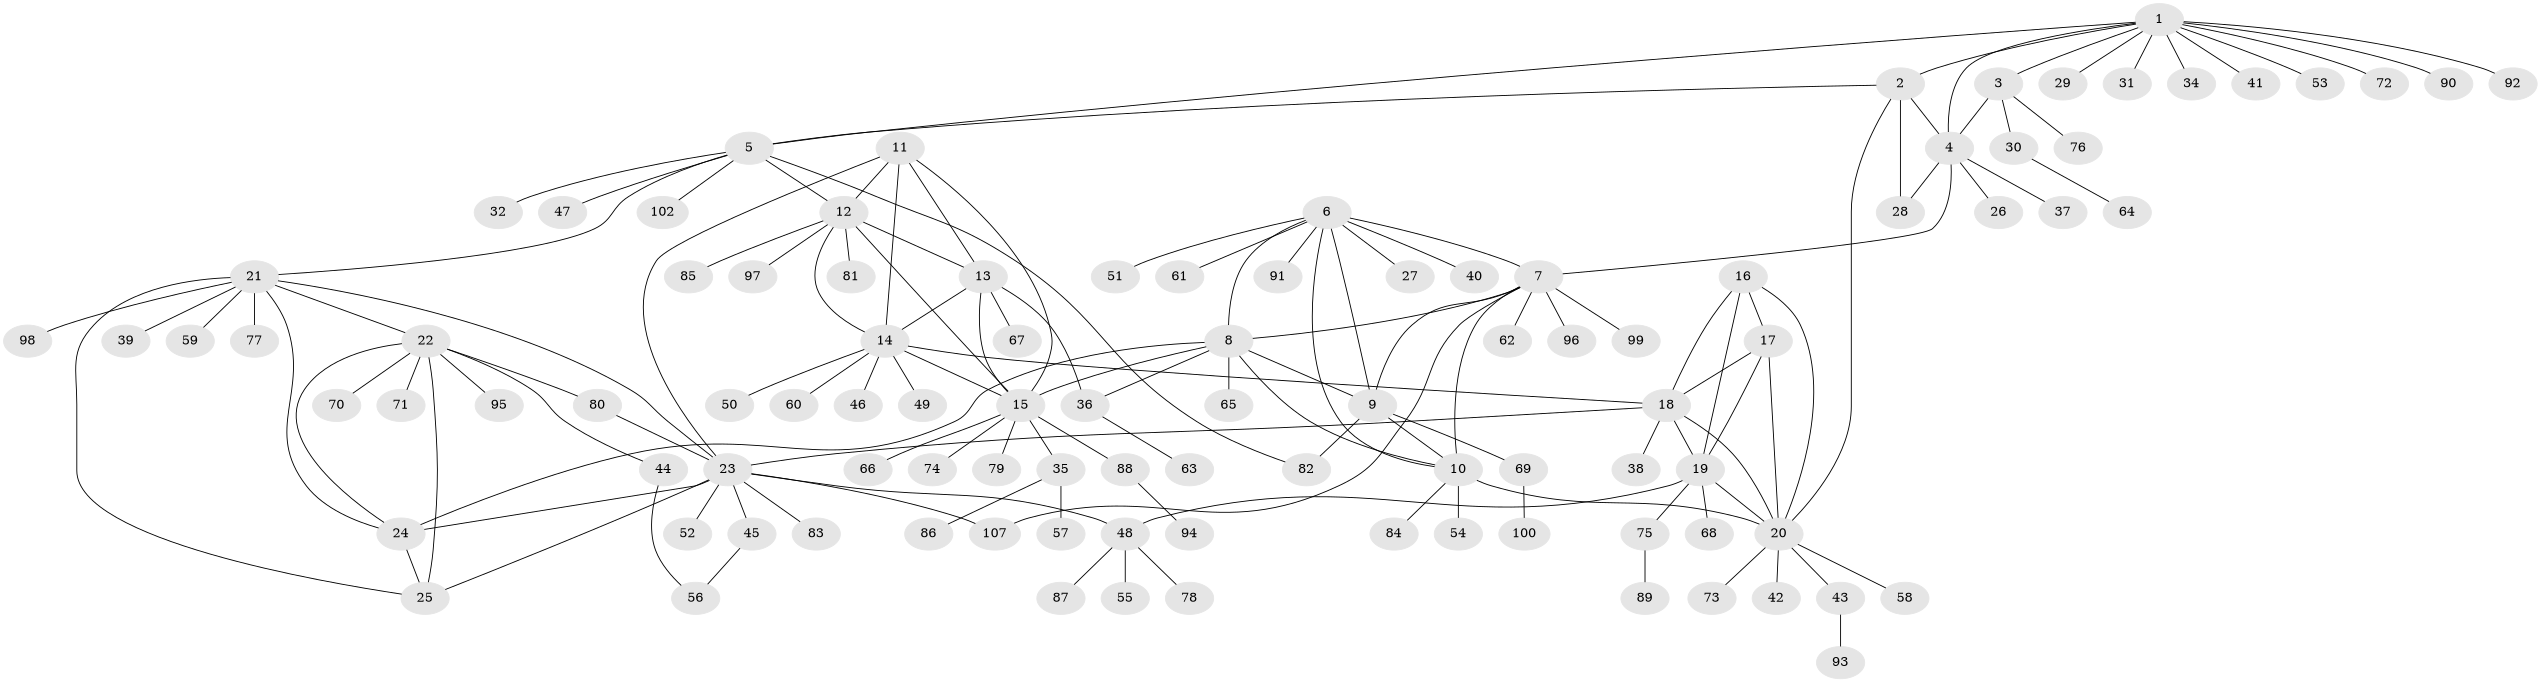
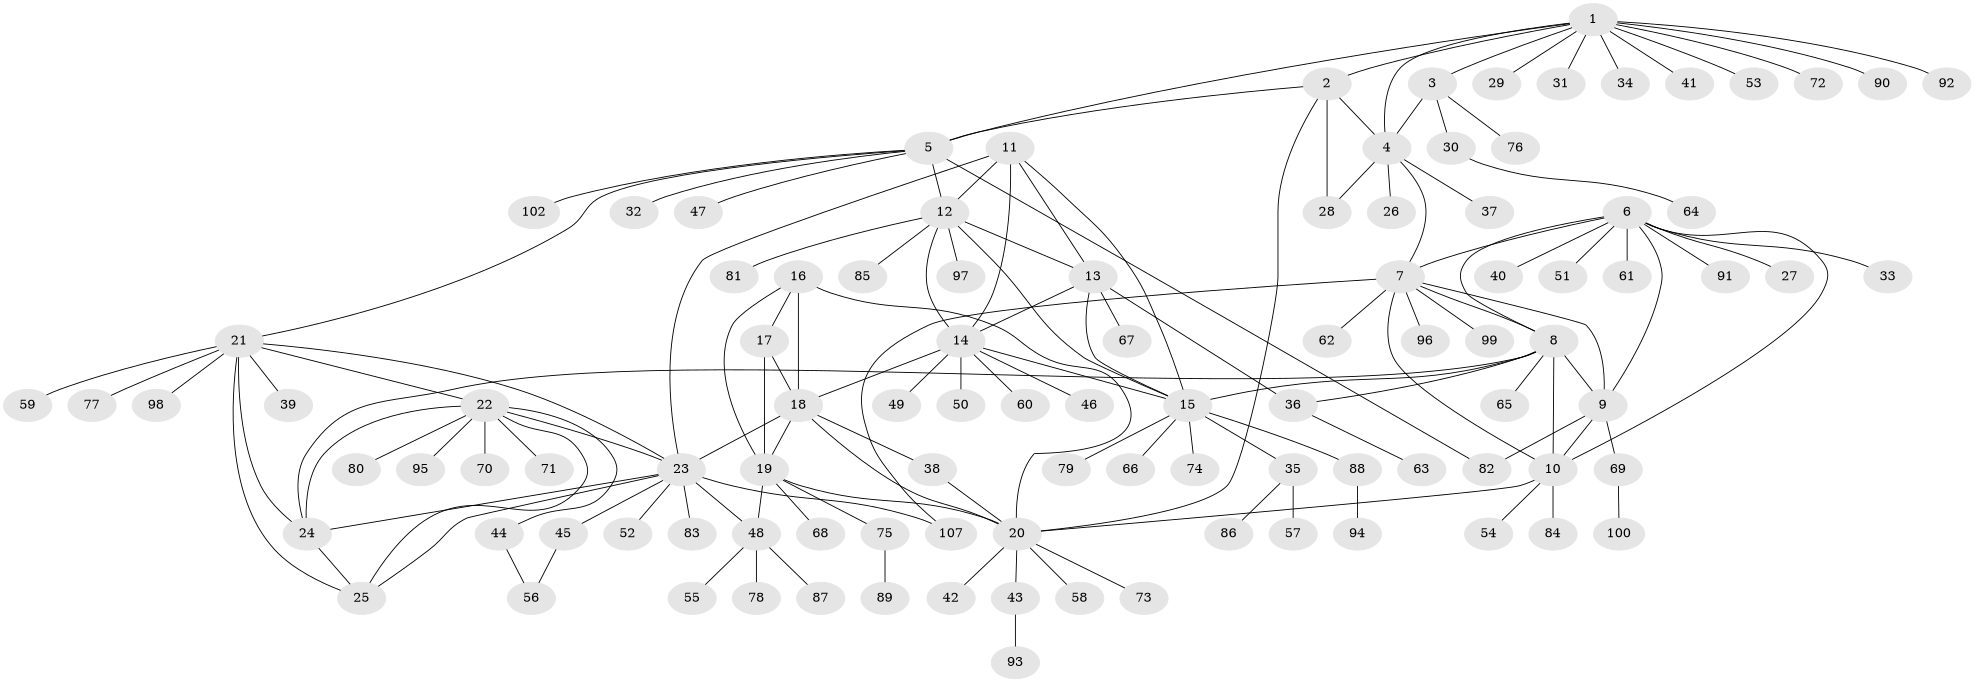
none -> (1888, 277)
(663, 438) -> (573, 431)
(1774, 438) -> (975, 502)
